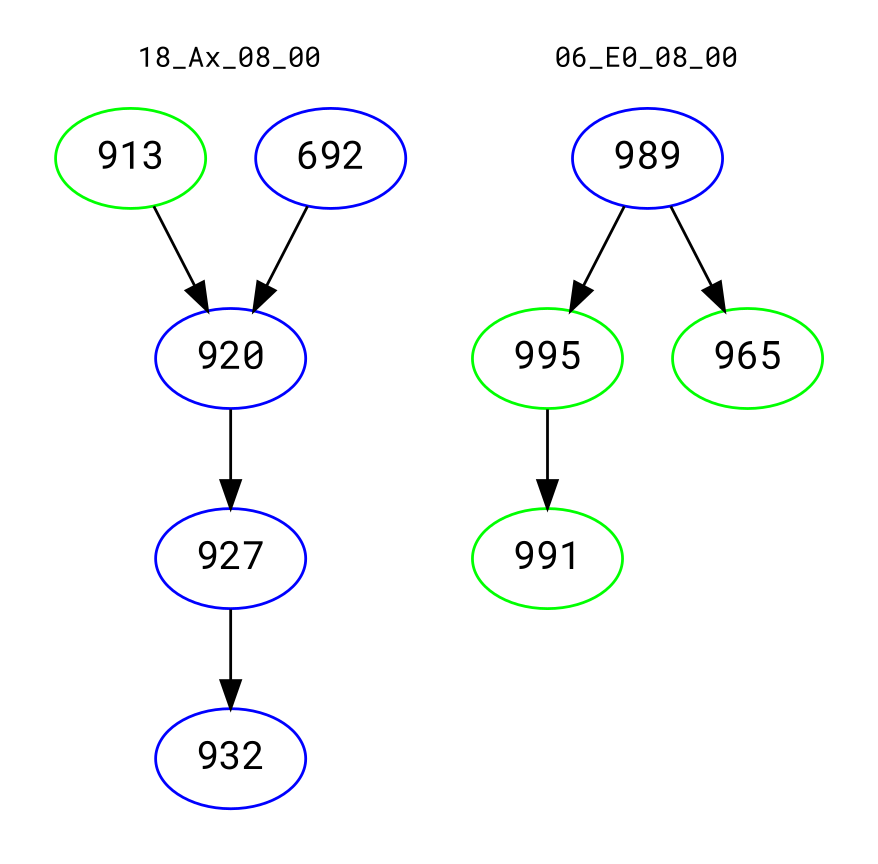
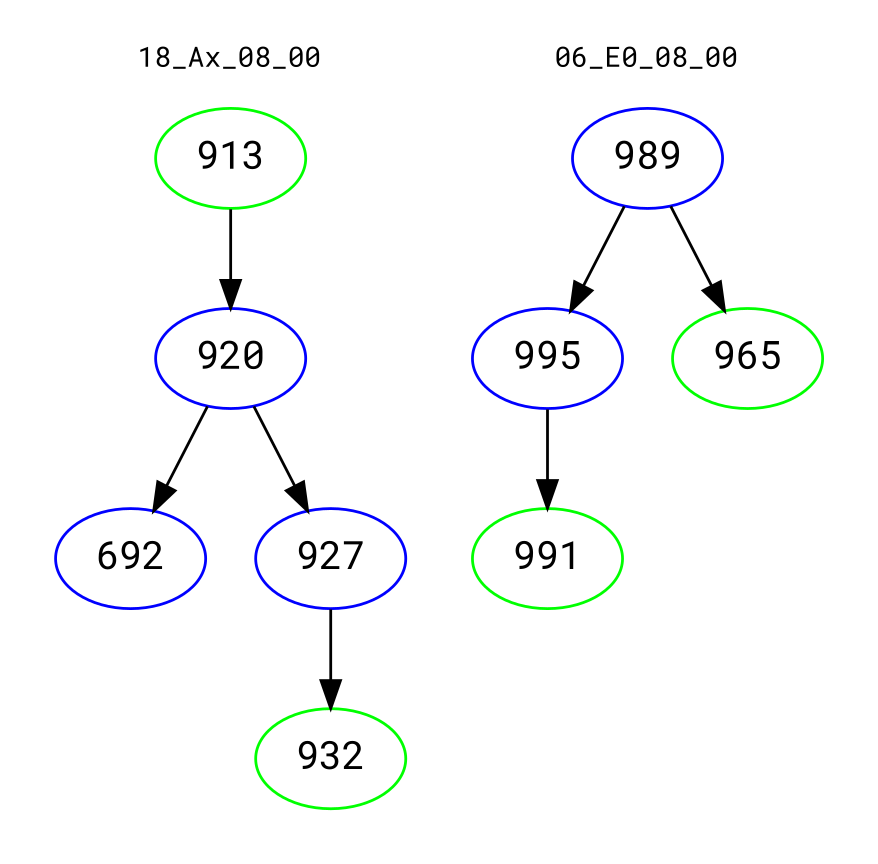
(287, 246) -> (187, 446)
(547, 359) -> (547, 359)
(231, 759) -> (331, 759)
